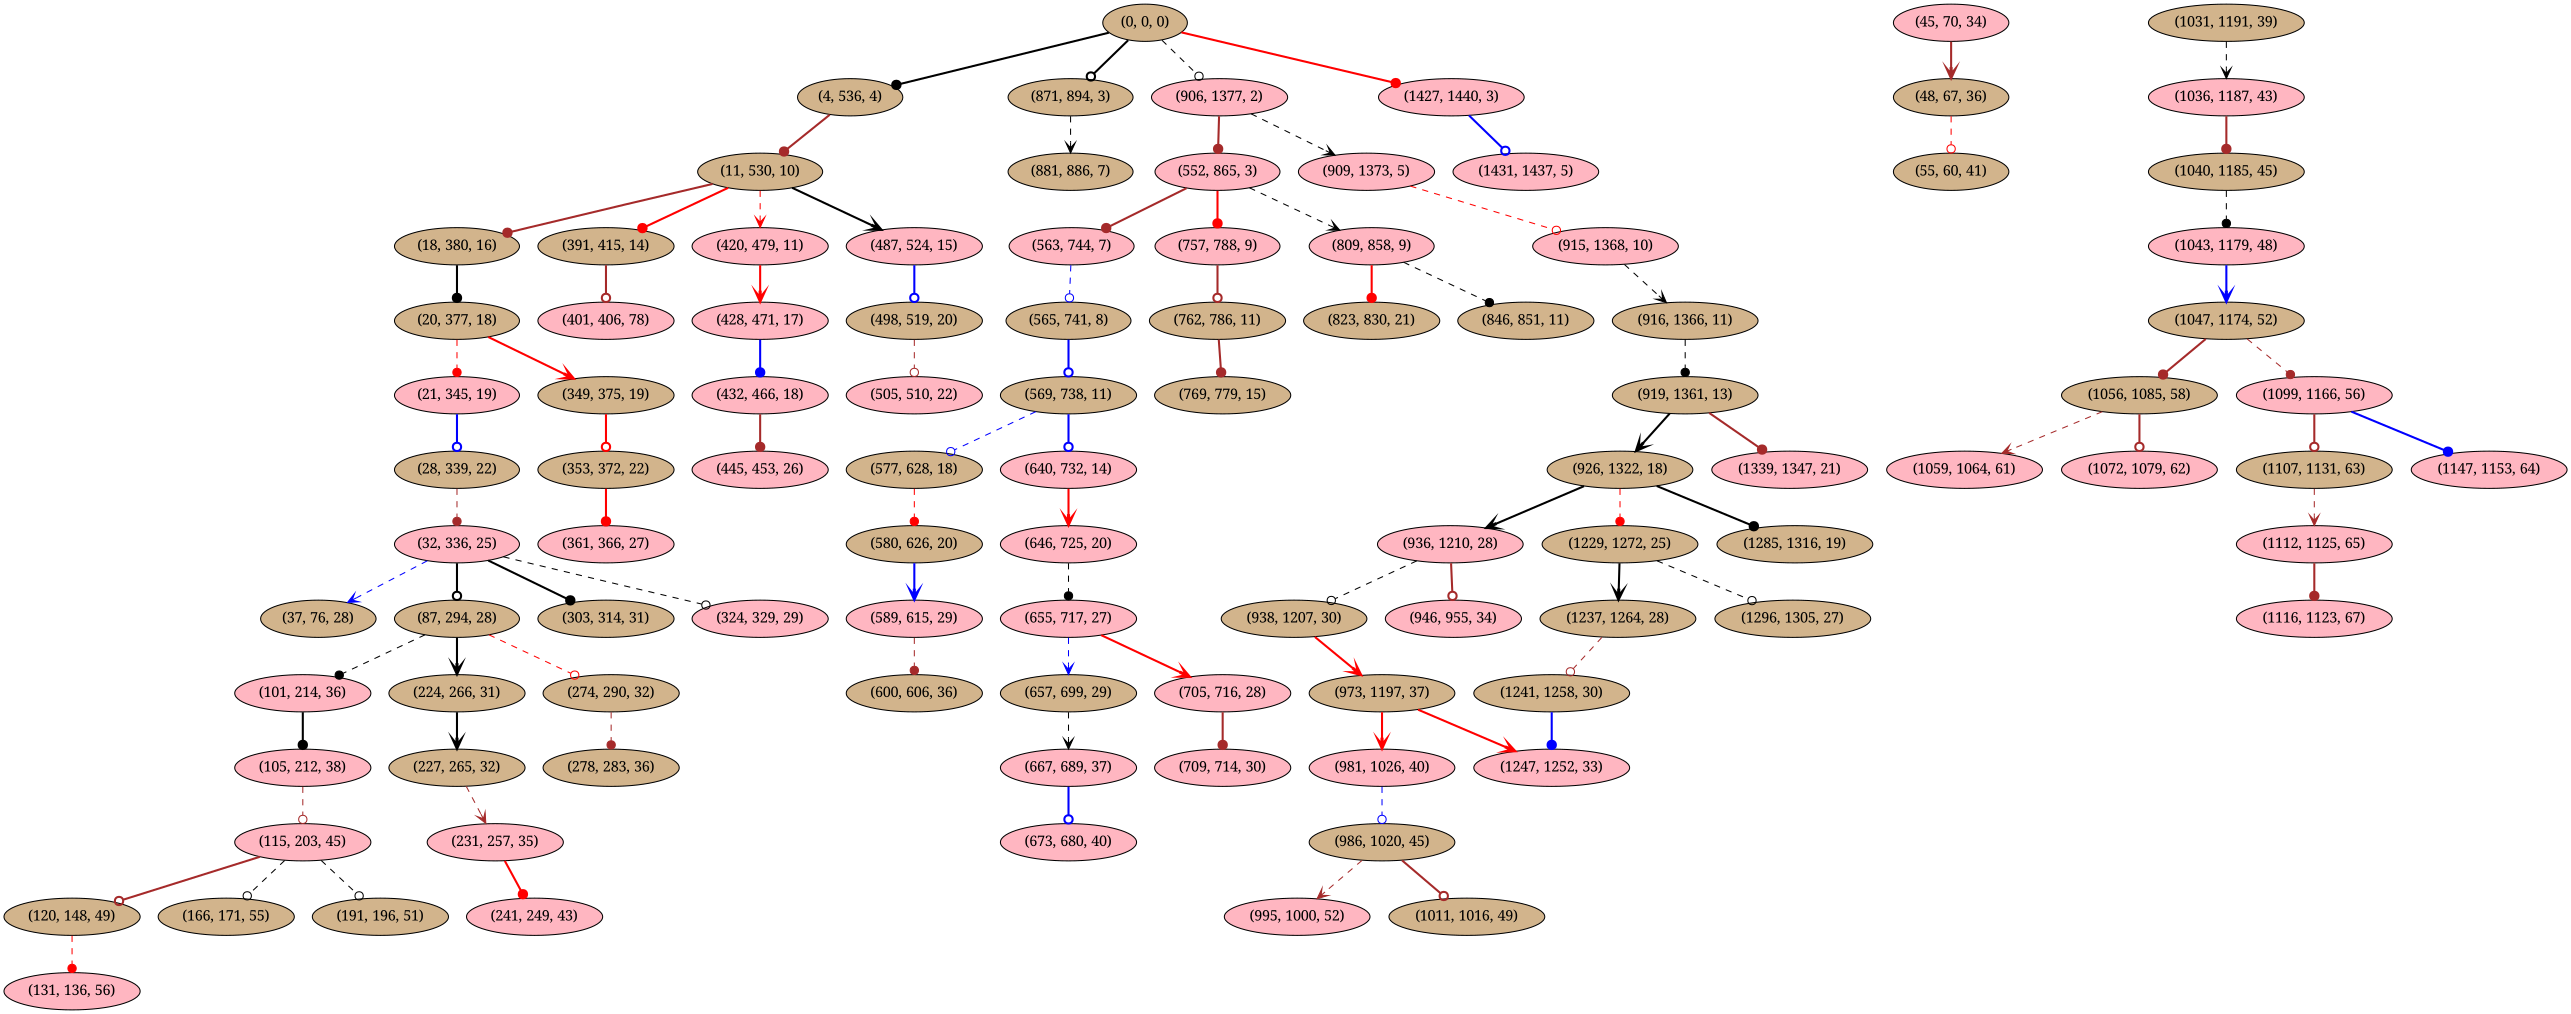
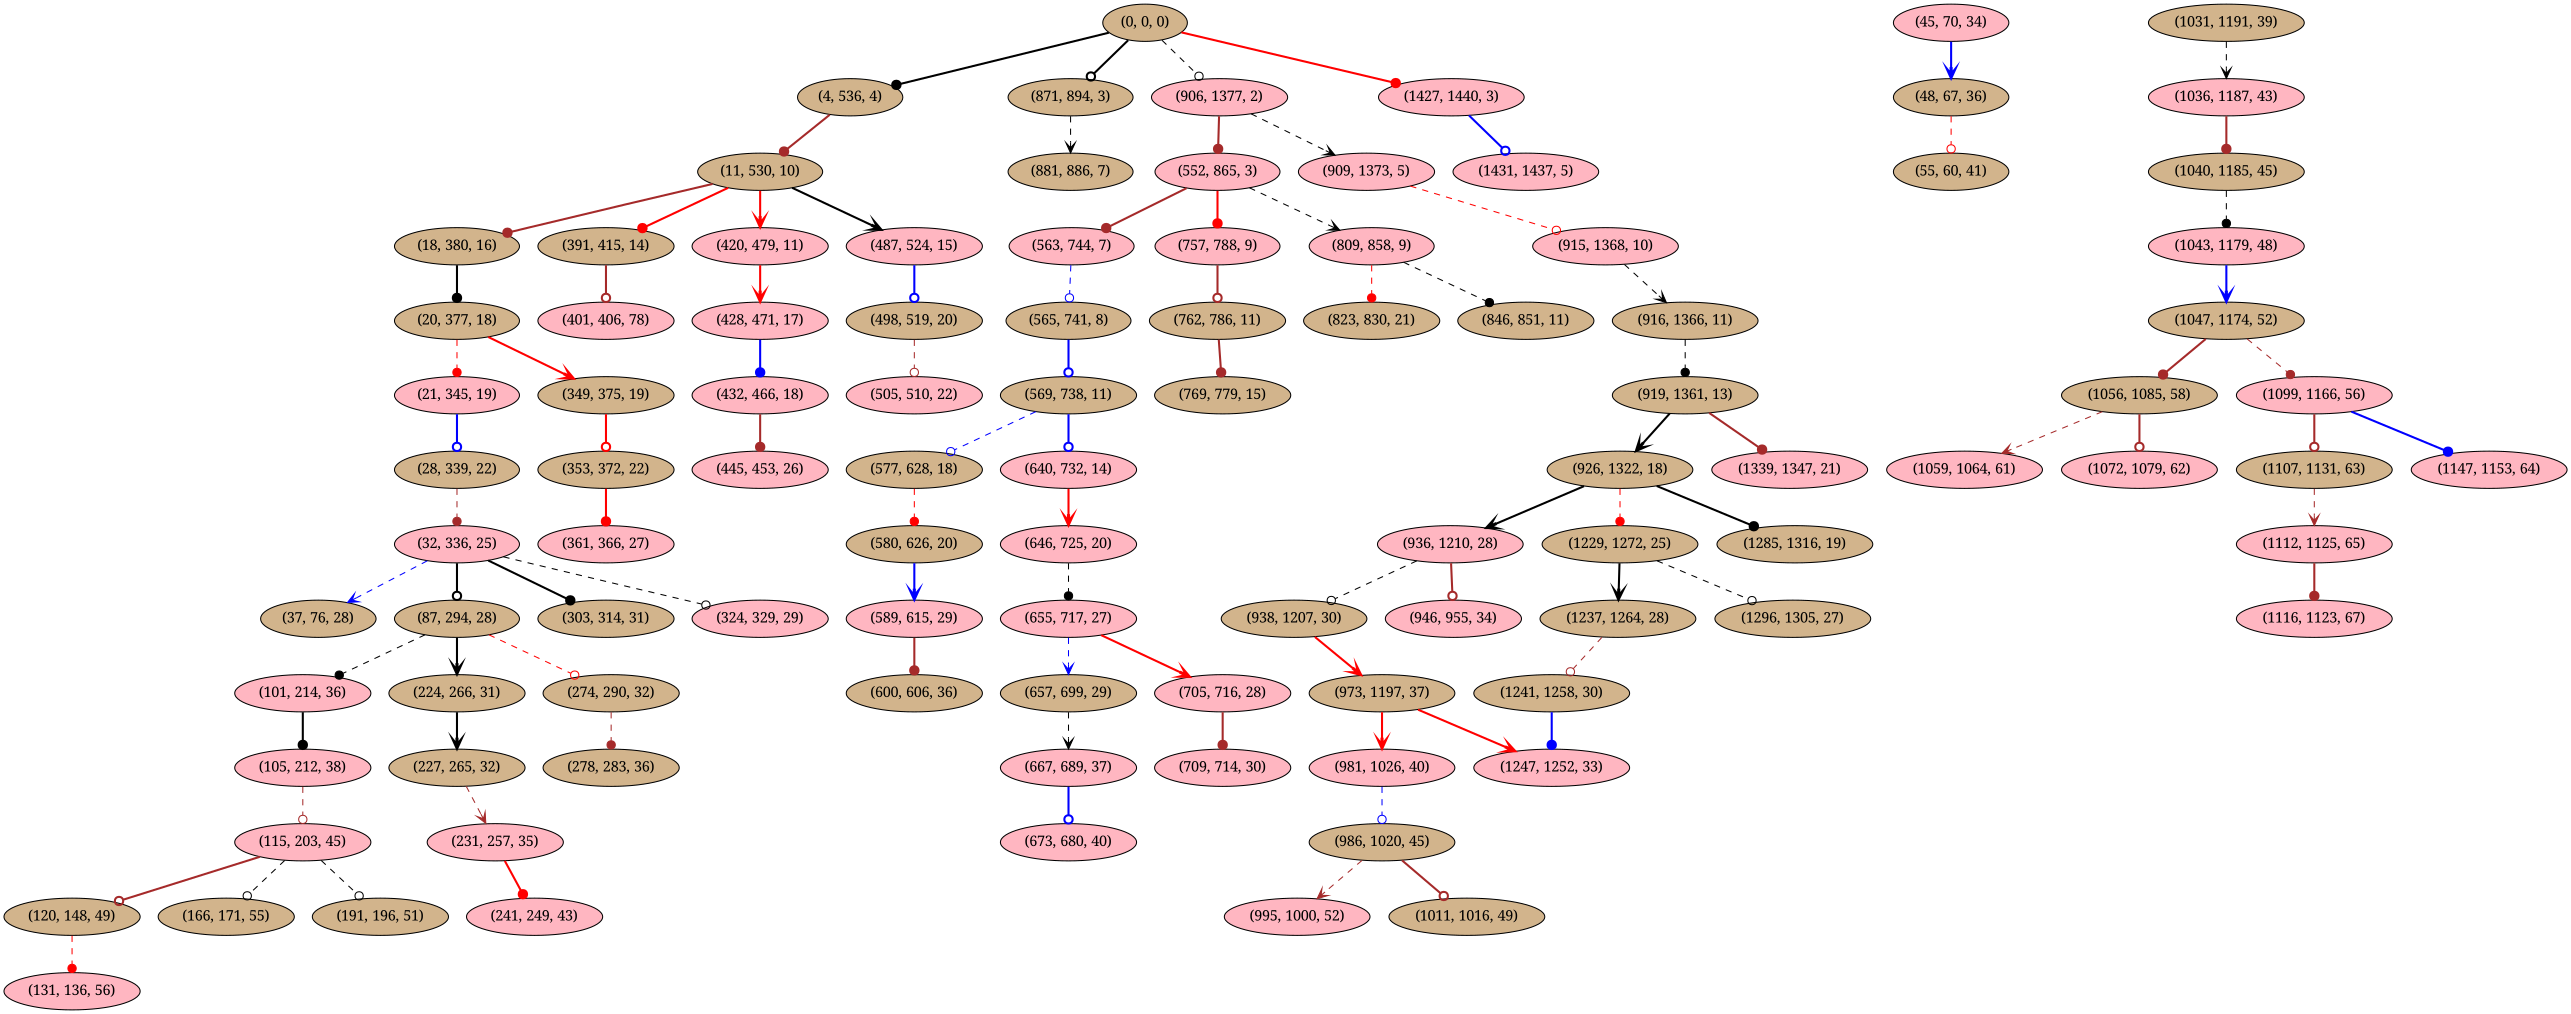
(1951, 55) -> (1951, 55)
(760, 204) -> (760, 204)
(1372, 279) -> (1372, 279)
(914, 652) -> (914, 652)
